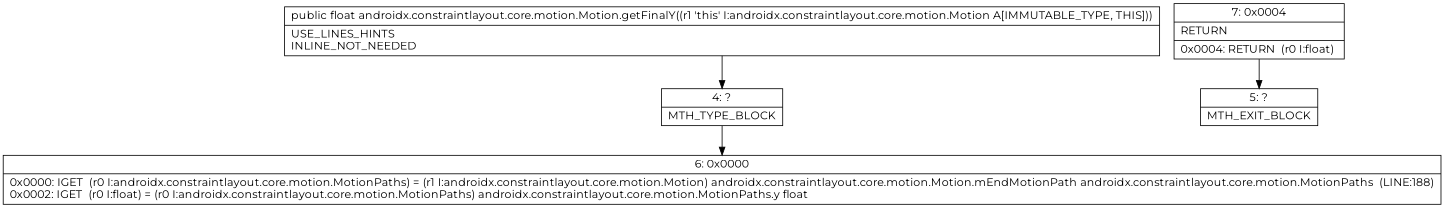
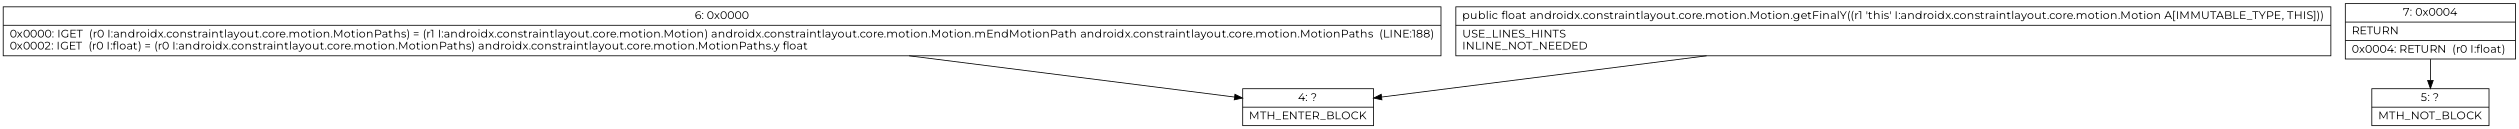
(722, 116) -> (1308, 116)
(1259, 116) -> (2430, 116)
(722, 137) -> (1072, 76)
